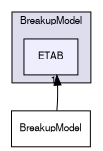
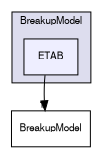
(58, 98) -> (44, 89)
